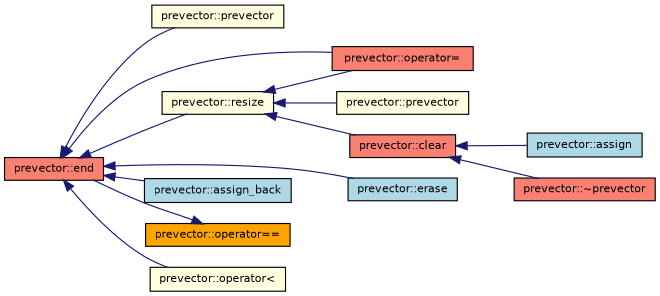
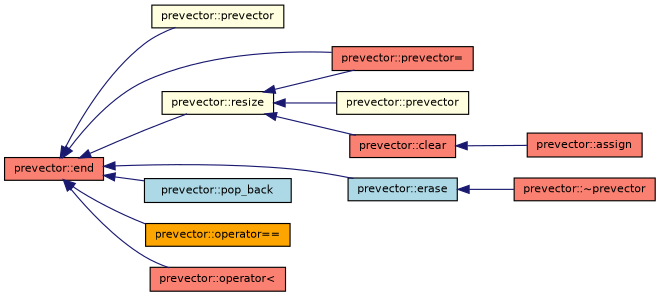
(403, 59) -> (403, 59)
(585, 145) -> (585, 145)
(499, 169) -> (492, 189)
(218, 191) -> (218, 191)
(142, 202) -> (109, 207)
(218, 279) -> (218, 279)
